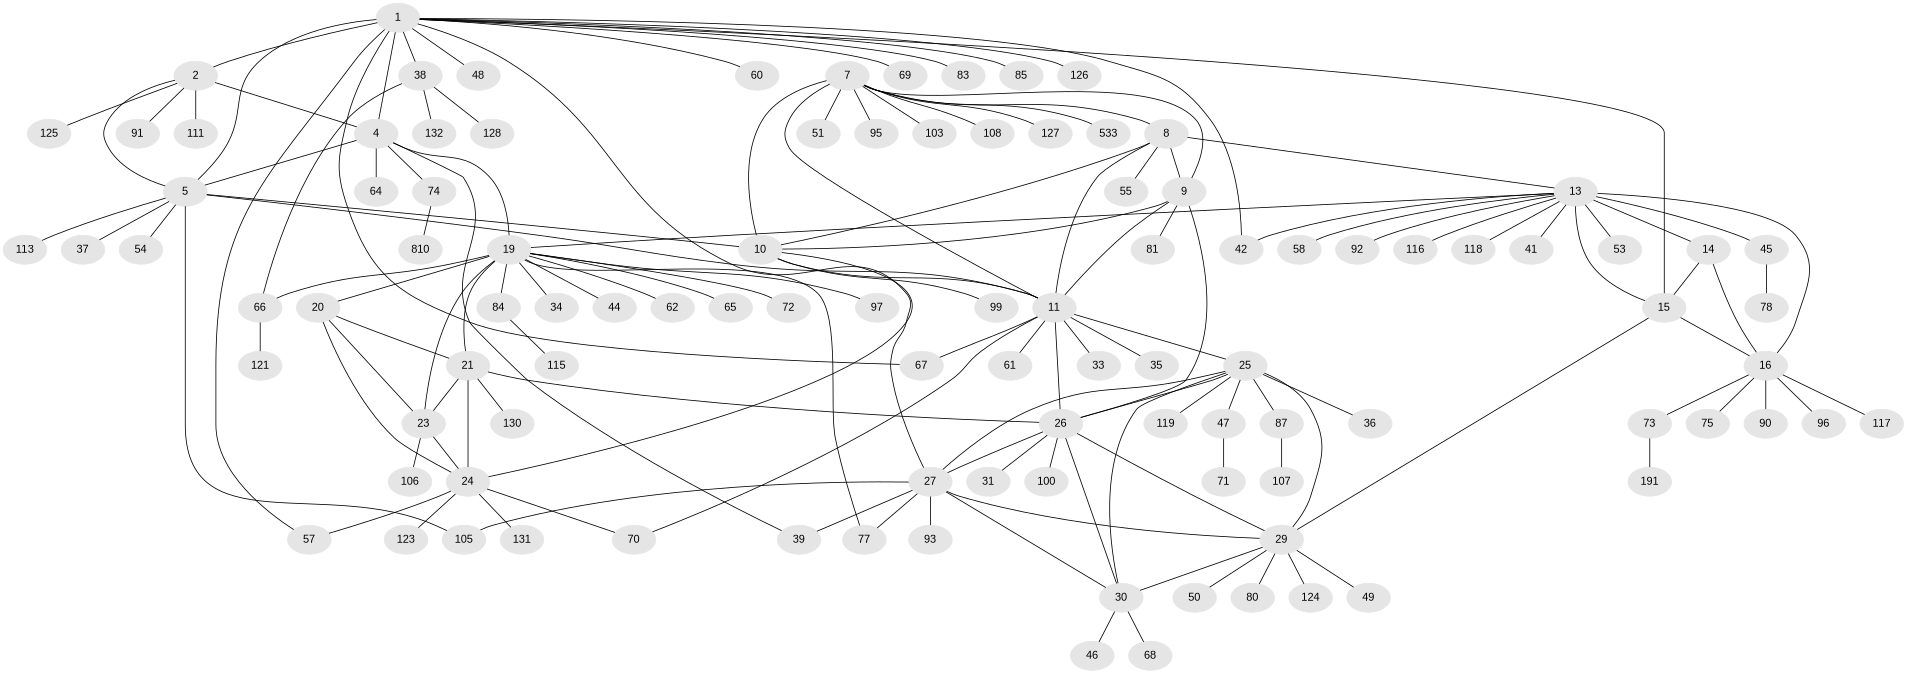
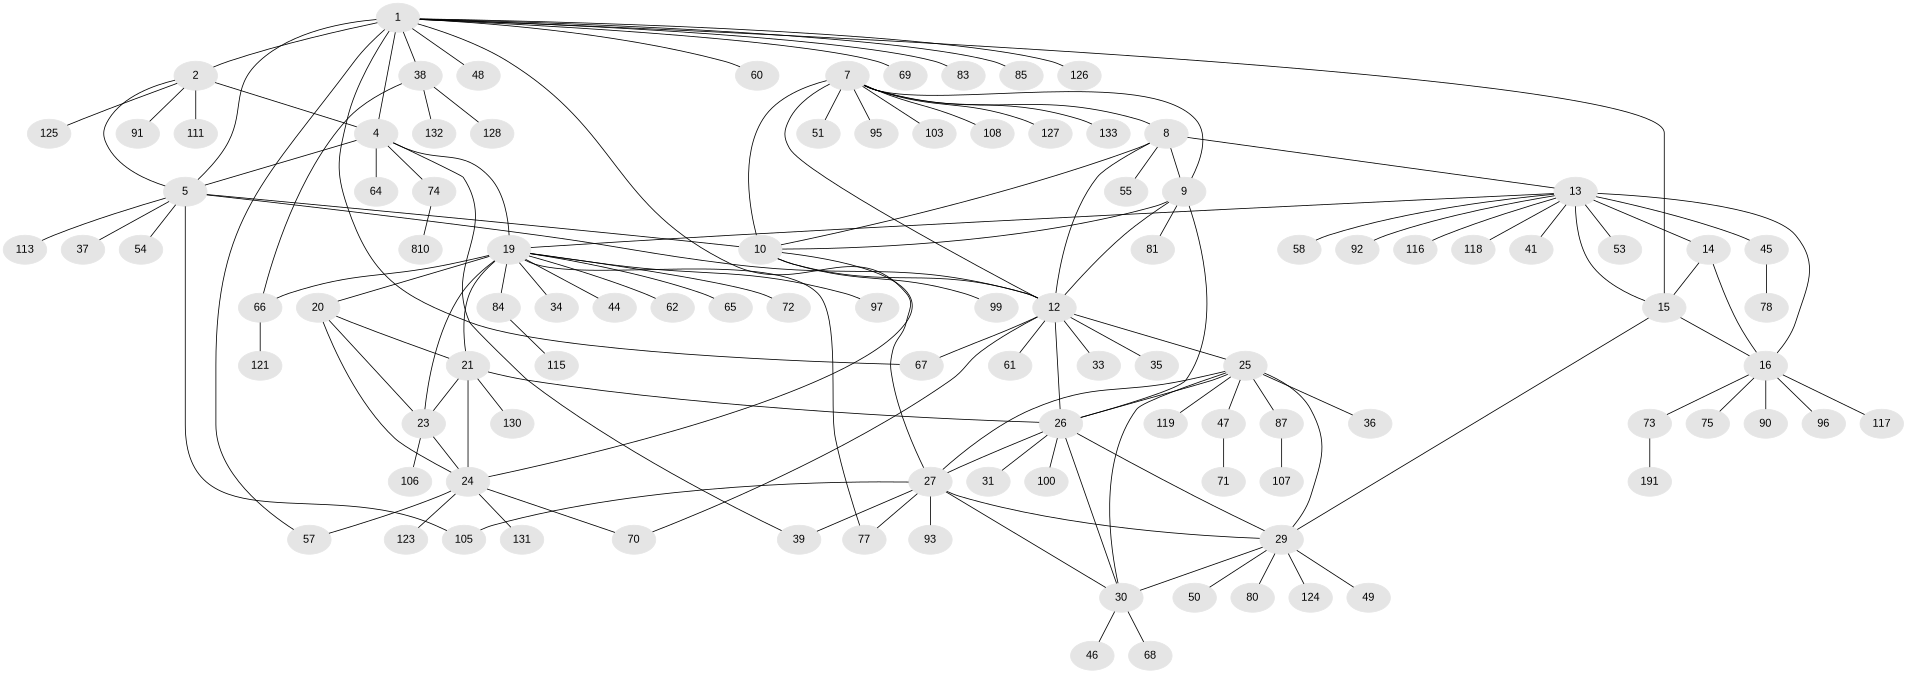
(1108, 134) -> (1108, 134)
(1241, 250) -> none
(1054, 308) -> (1054, 308)
